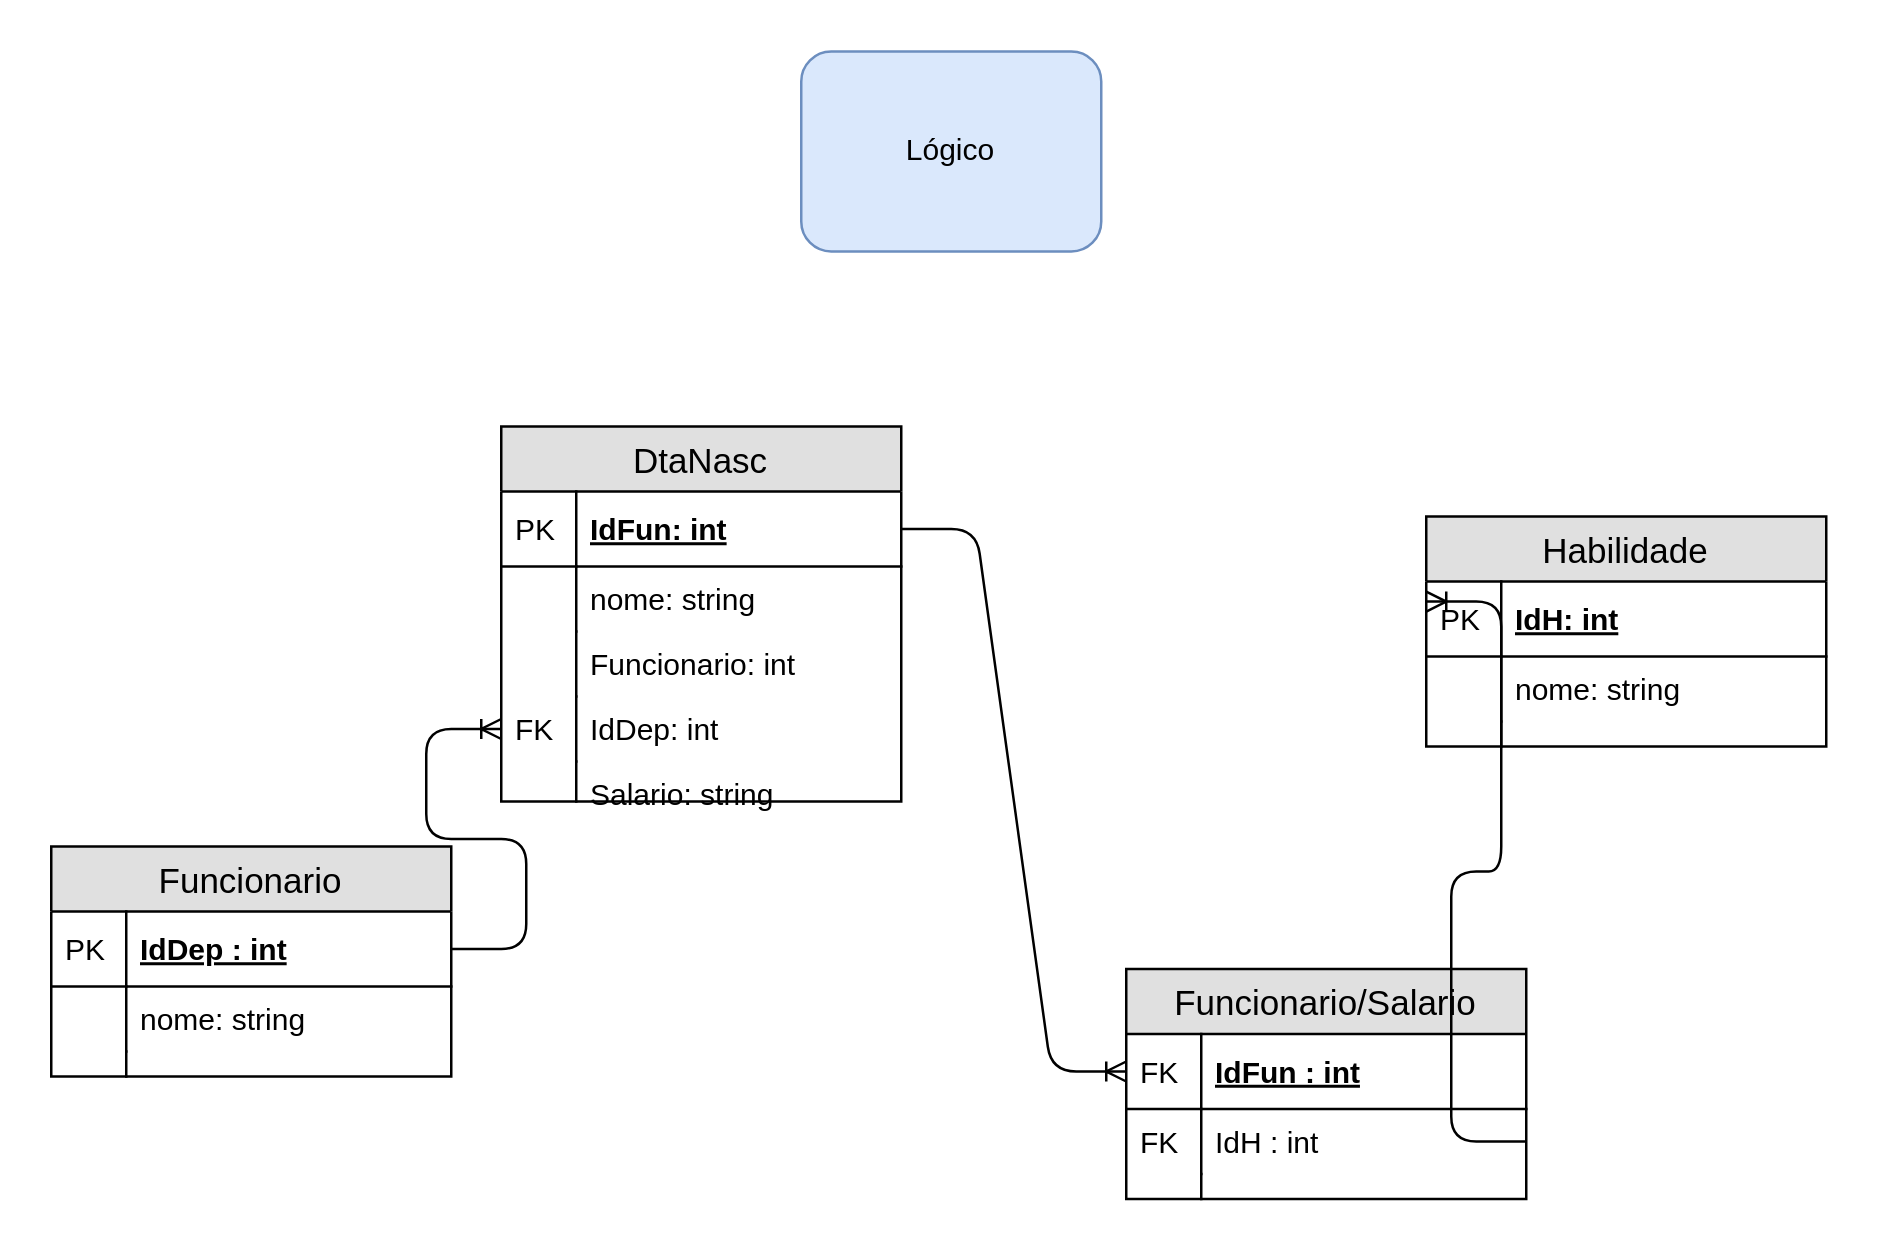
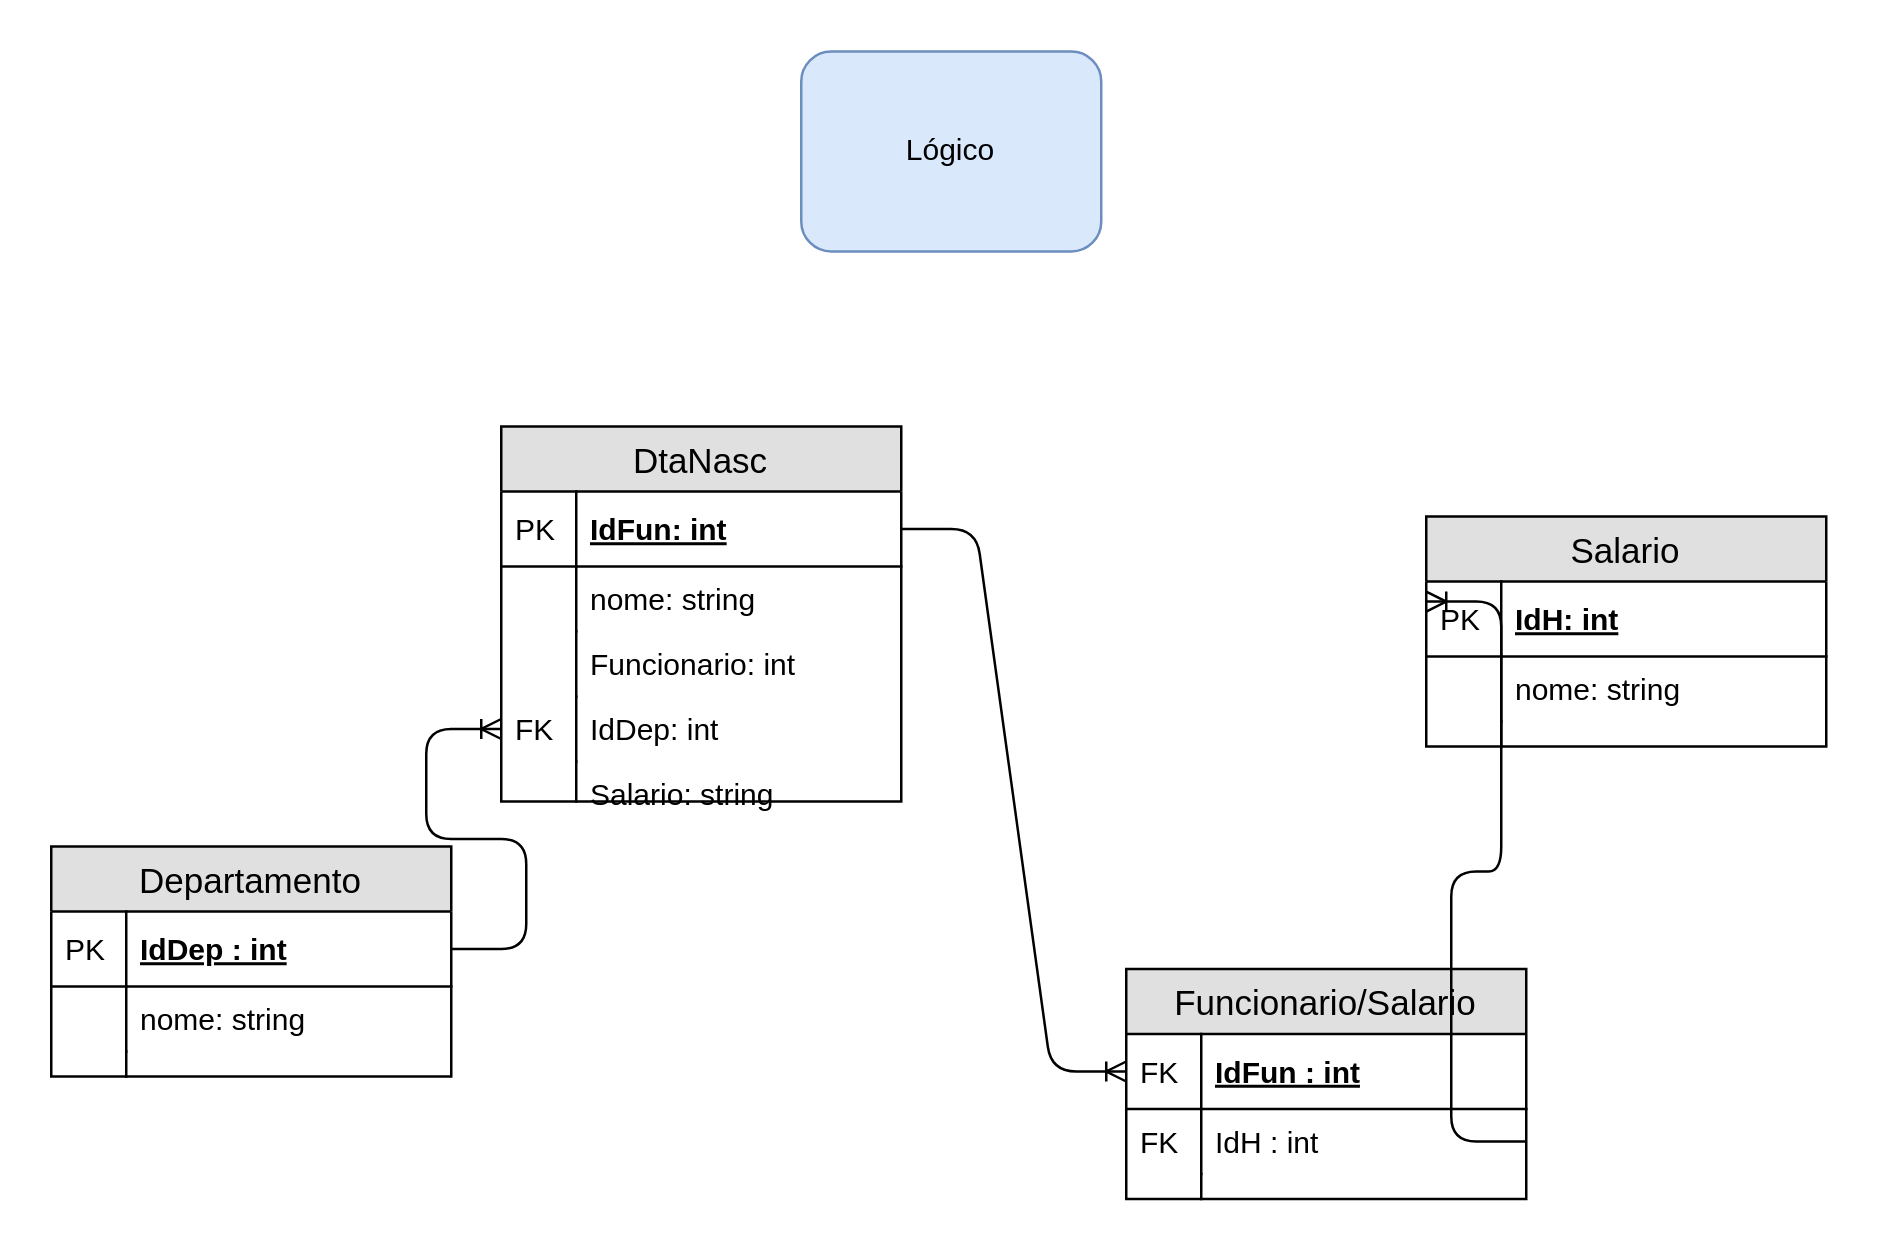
(1625, 551) -> (1625, 551)
(250, 881) -> (250, 881)
